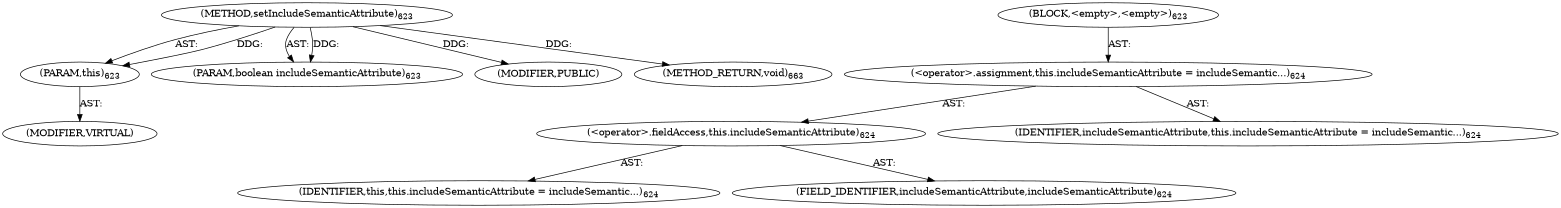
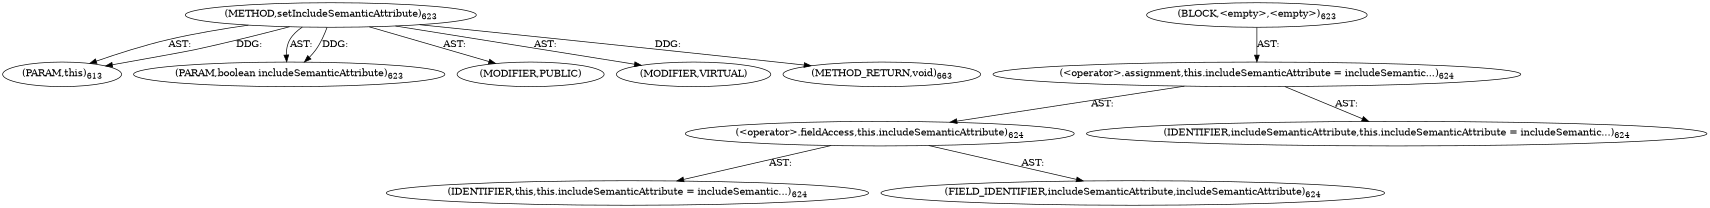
(457, 45) -> (456, 45)
(112, 73) -> (95, 73)
(80, 101) -> (515, 45)
